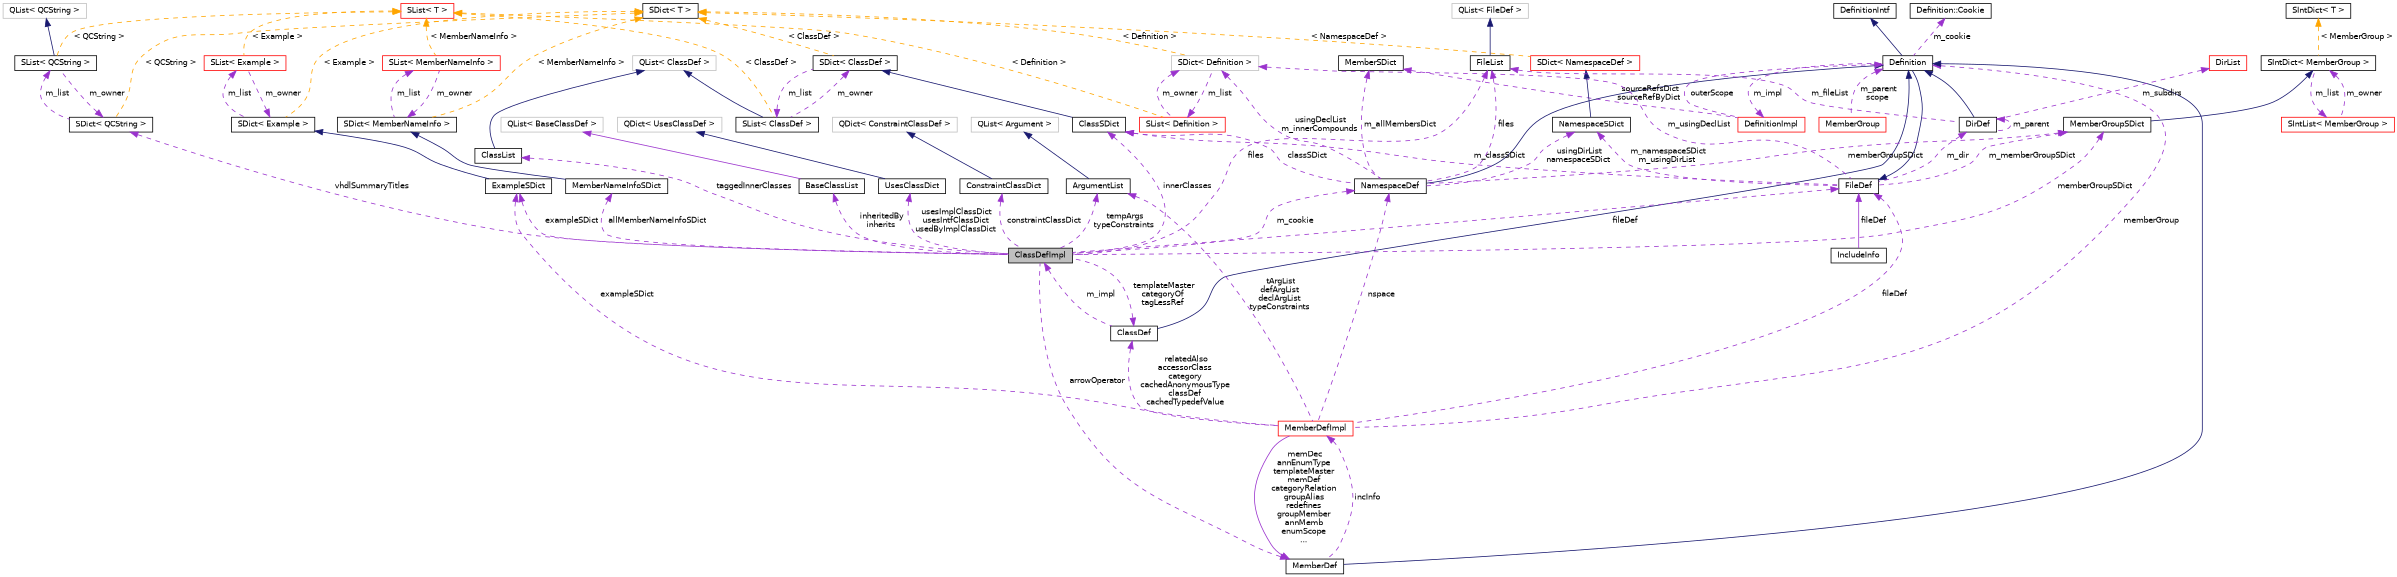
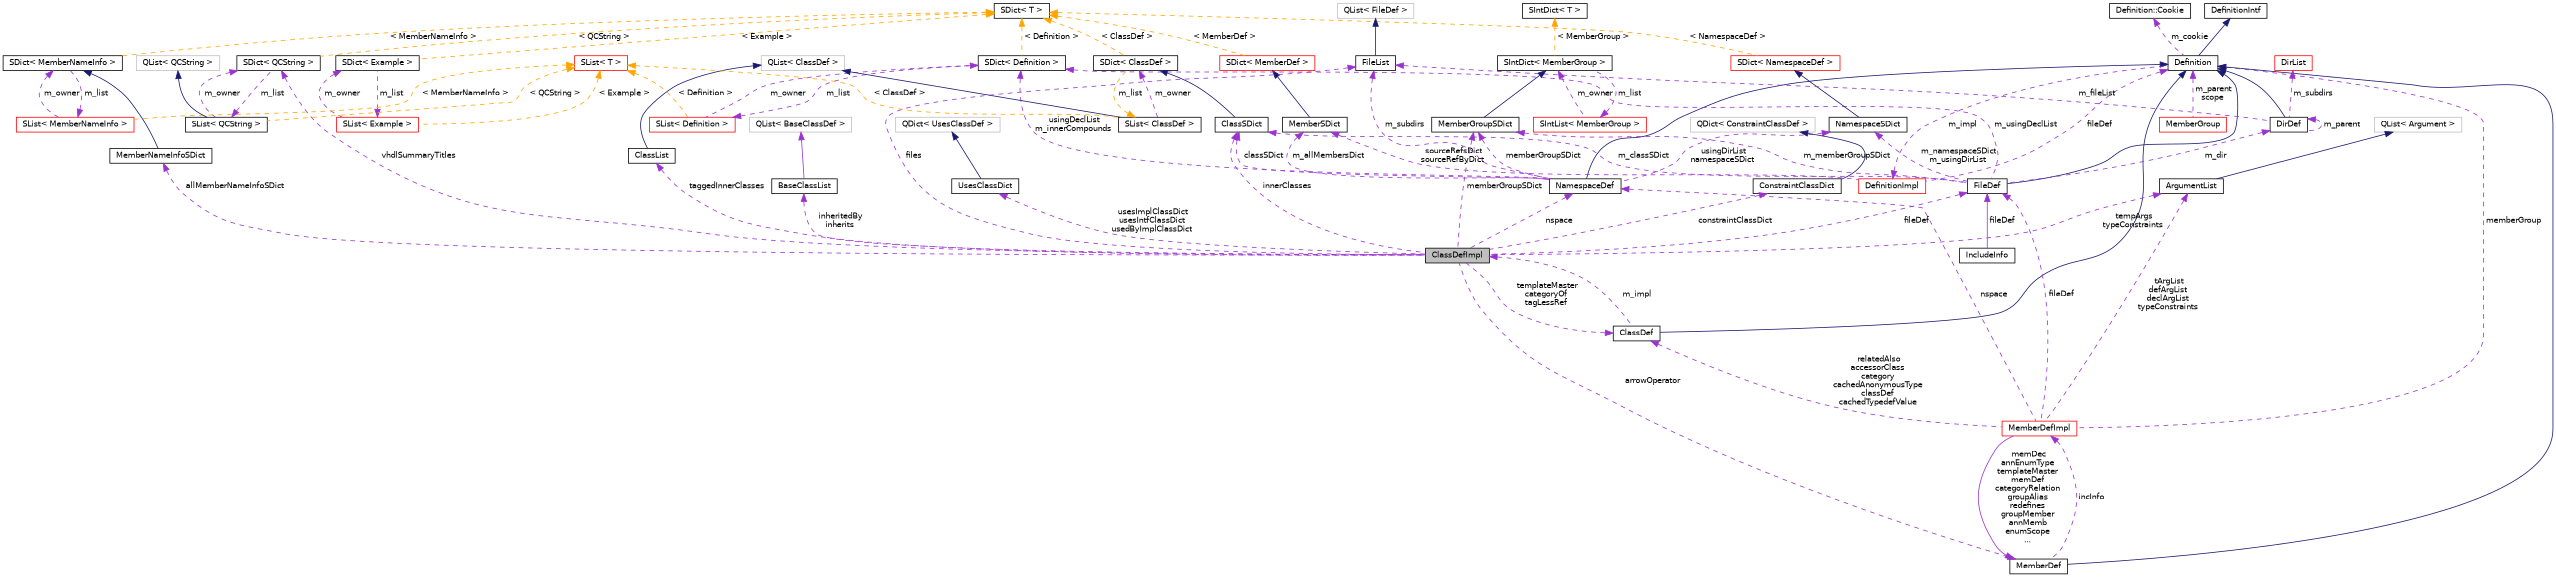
(1215, 63) -> (1022, 63)
none -> (1267, 63)
(788, 83) -> (1114, 93)
(1711, 94) -> (2099, 125)
(1505, 125) -> (1404, 125)
(1919, 130) -> (2150, 145)
(519, 186) -> none
(1294, 221) -> (1558, 221)
